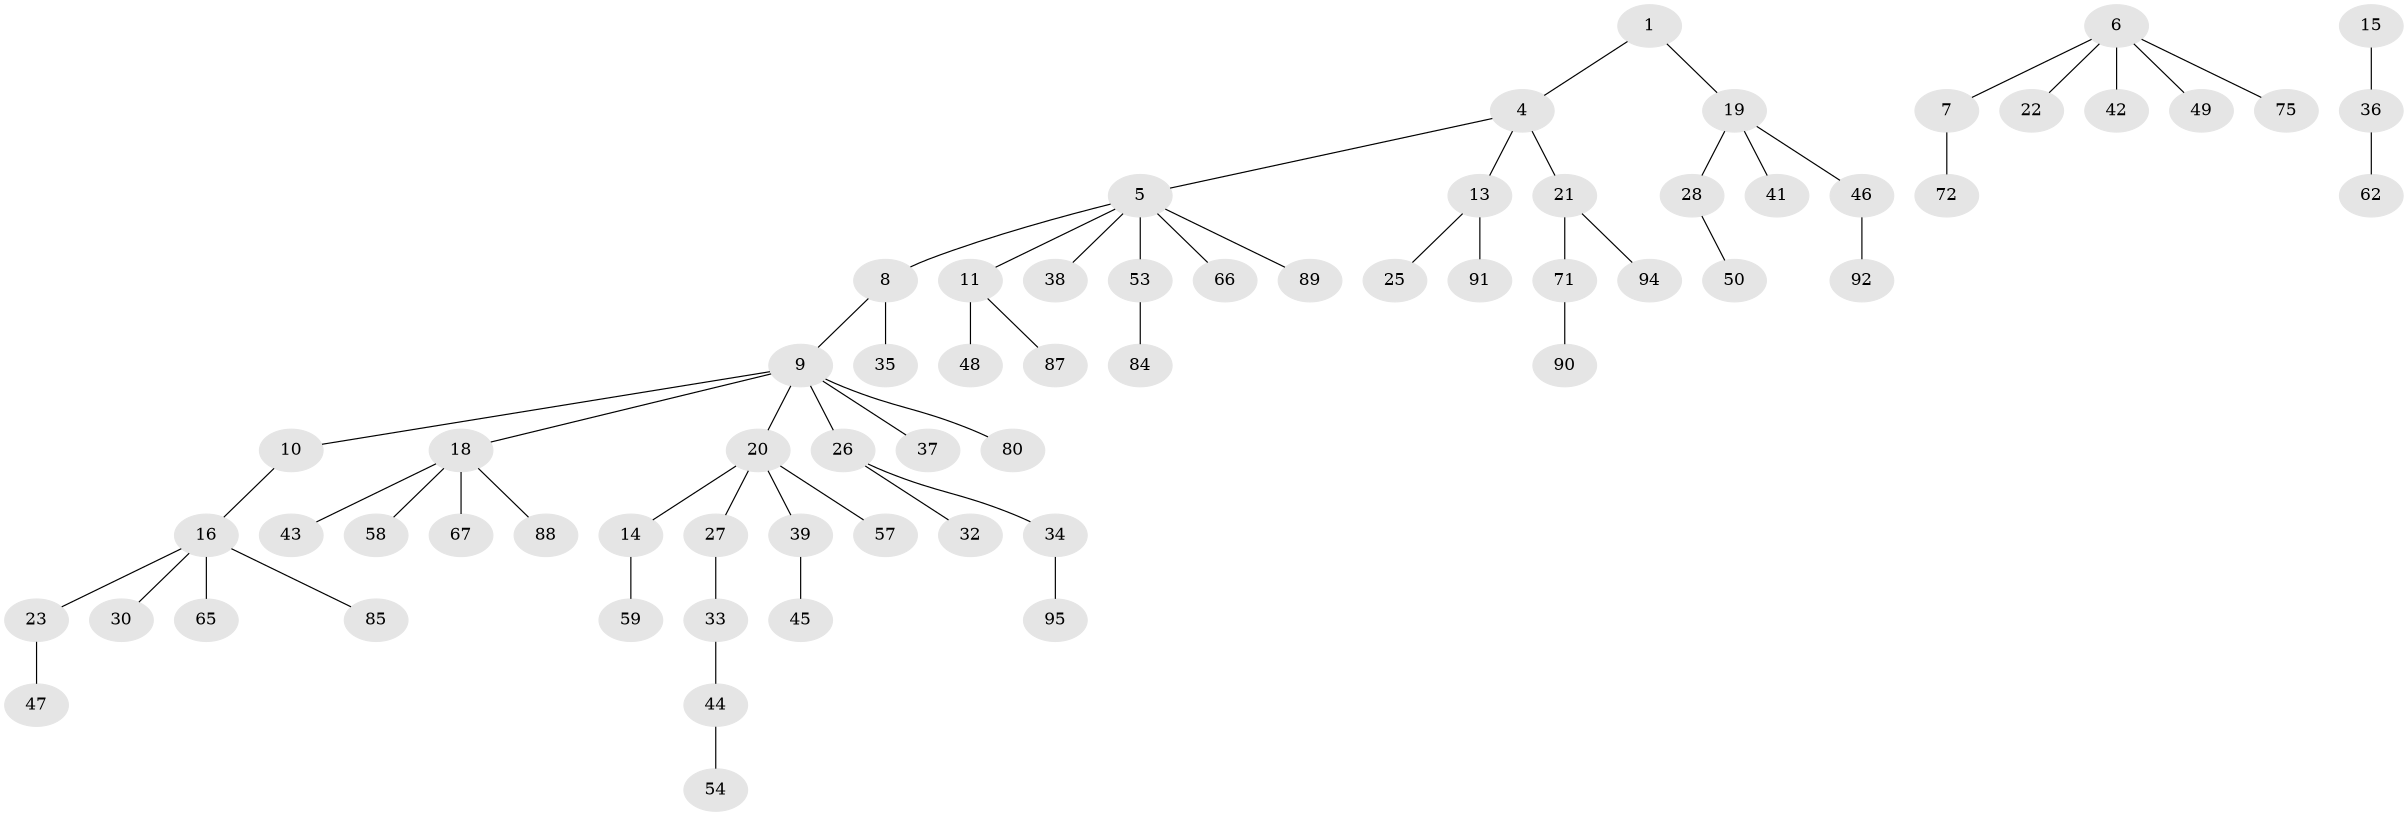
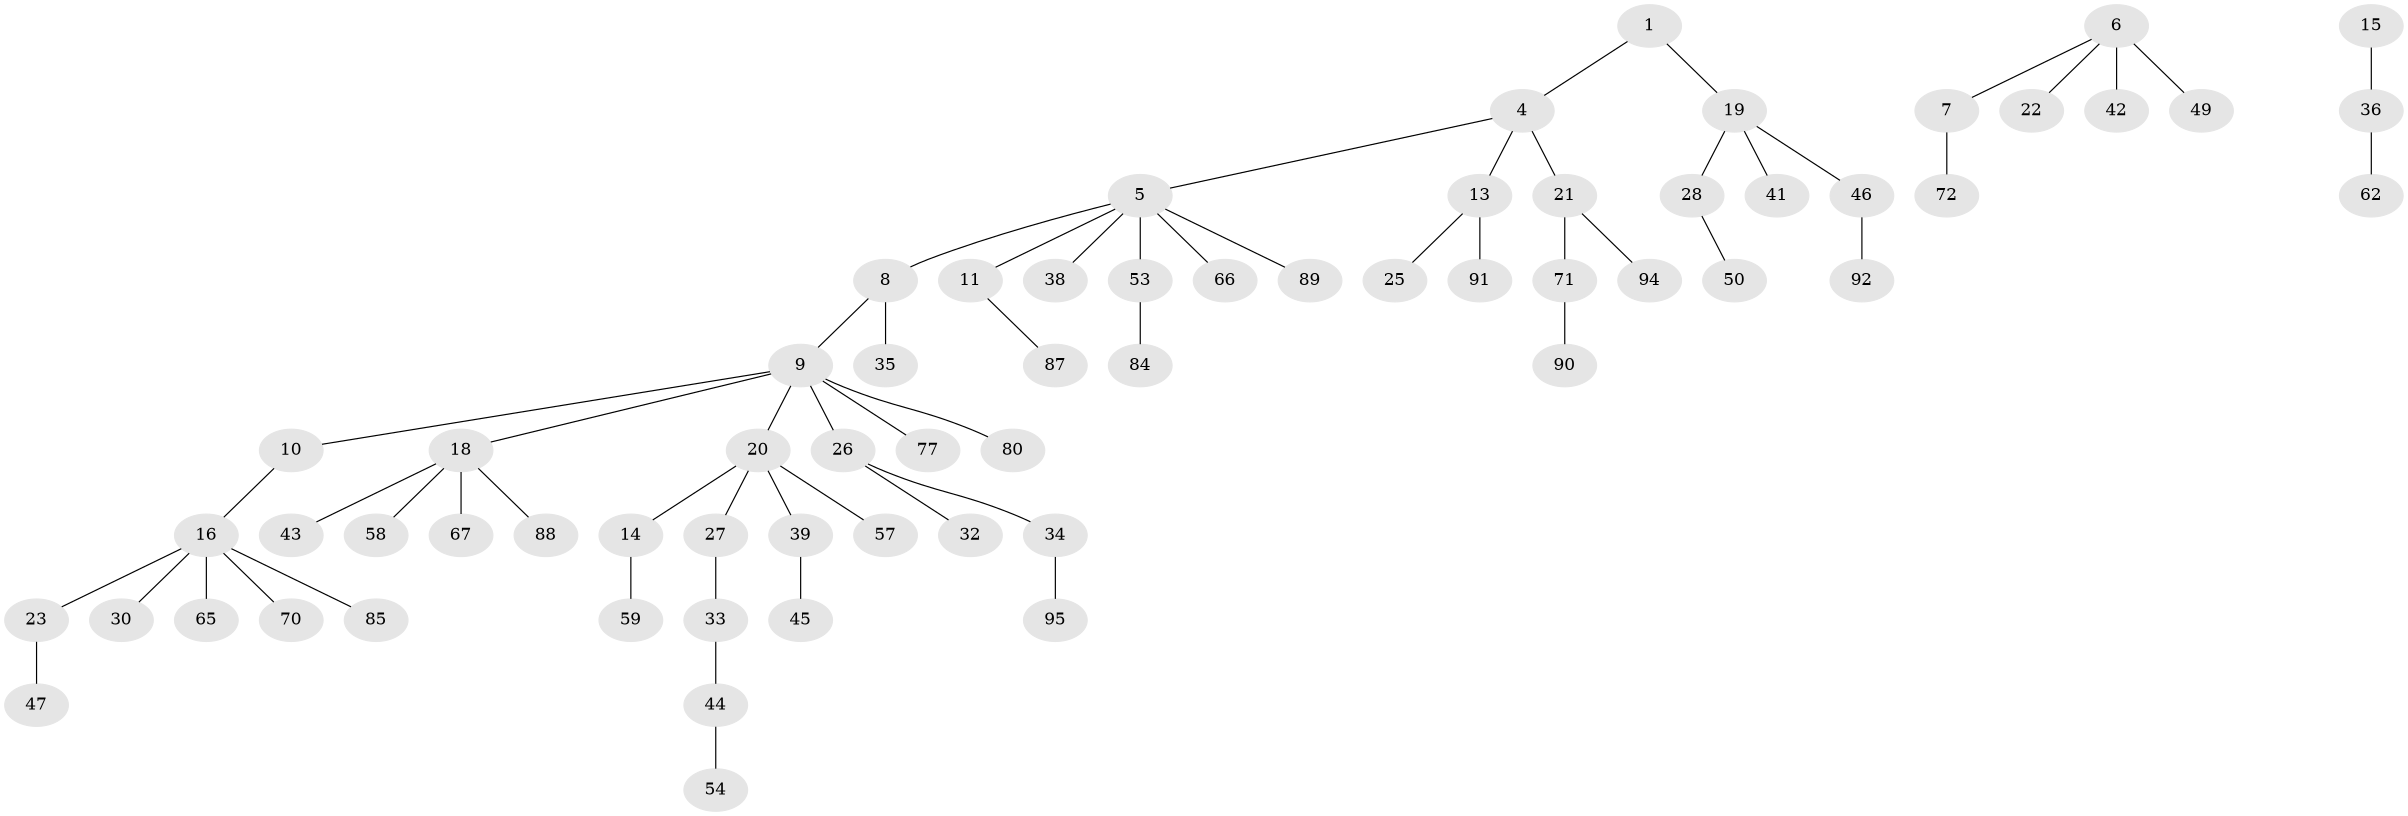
(2286, 111) -> none
(970, 366) -> none
(928, 450) -> (928, 450)
none -> (291, 620)
